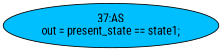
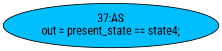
(111, 26) -> (111, 26)
